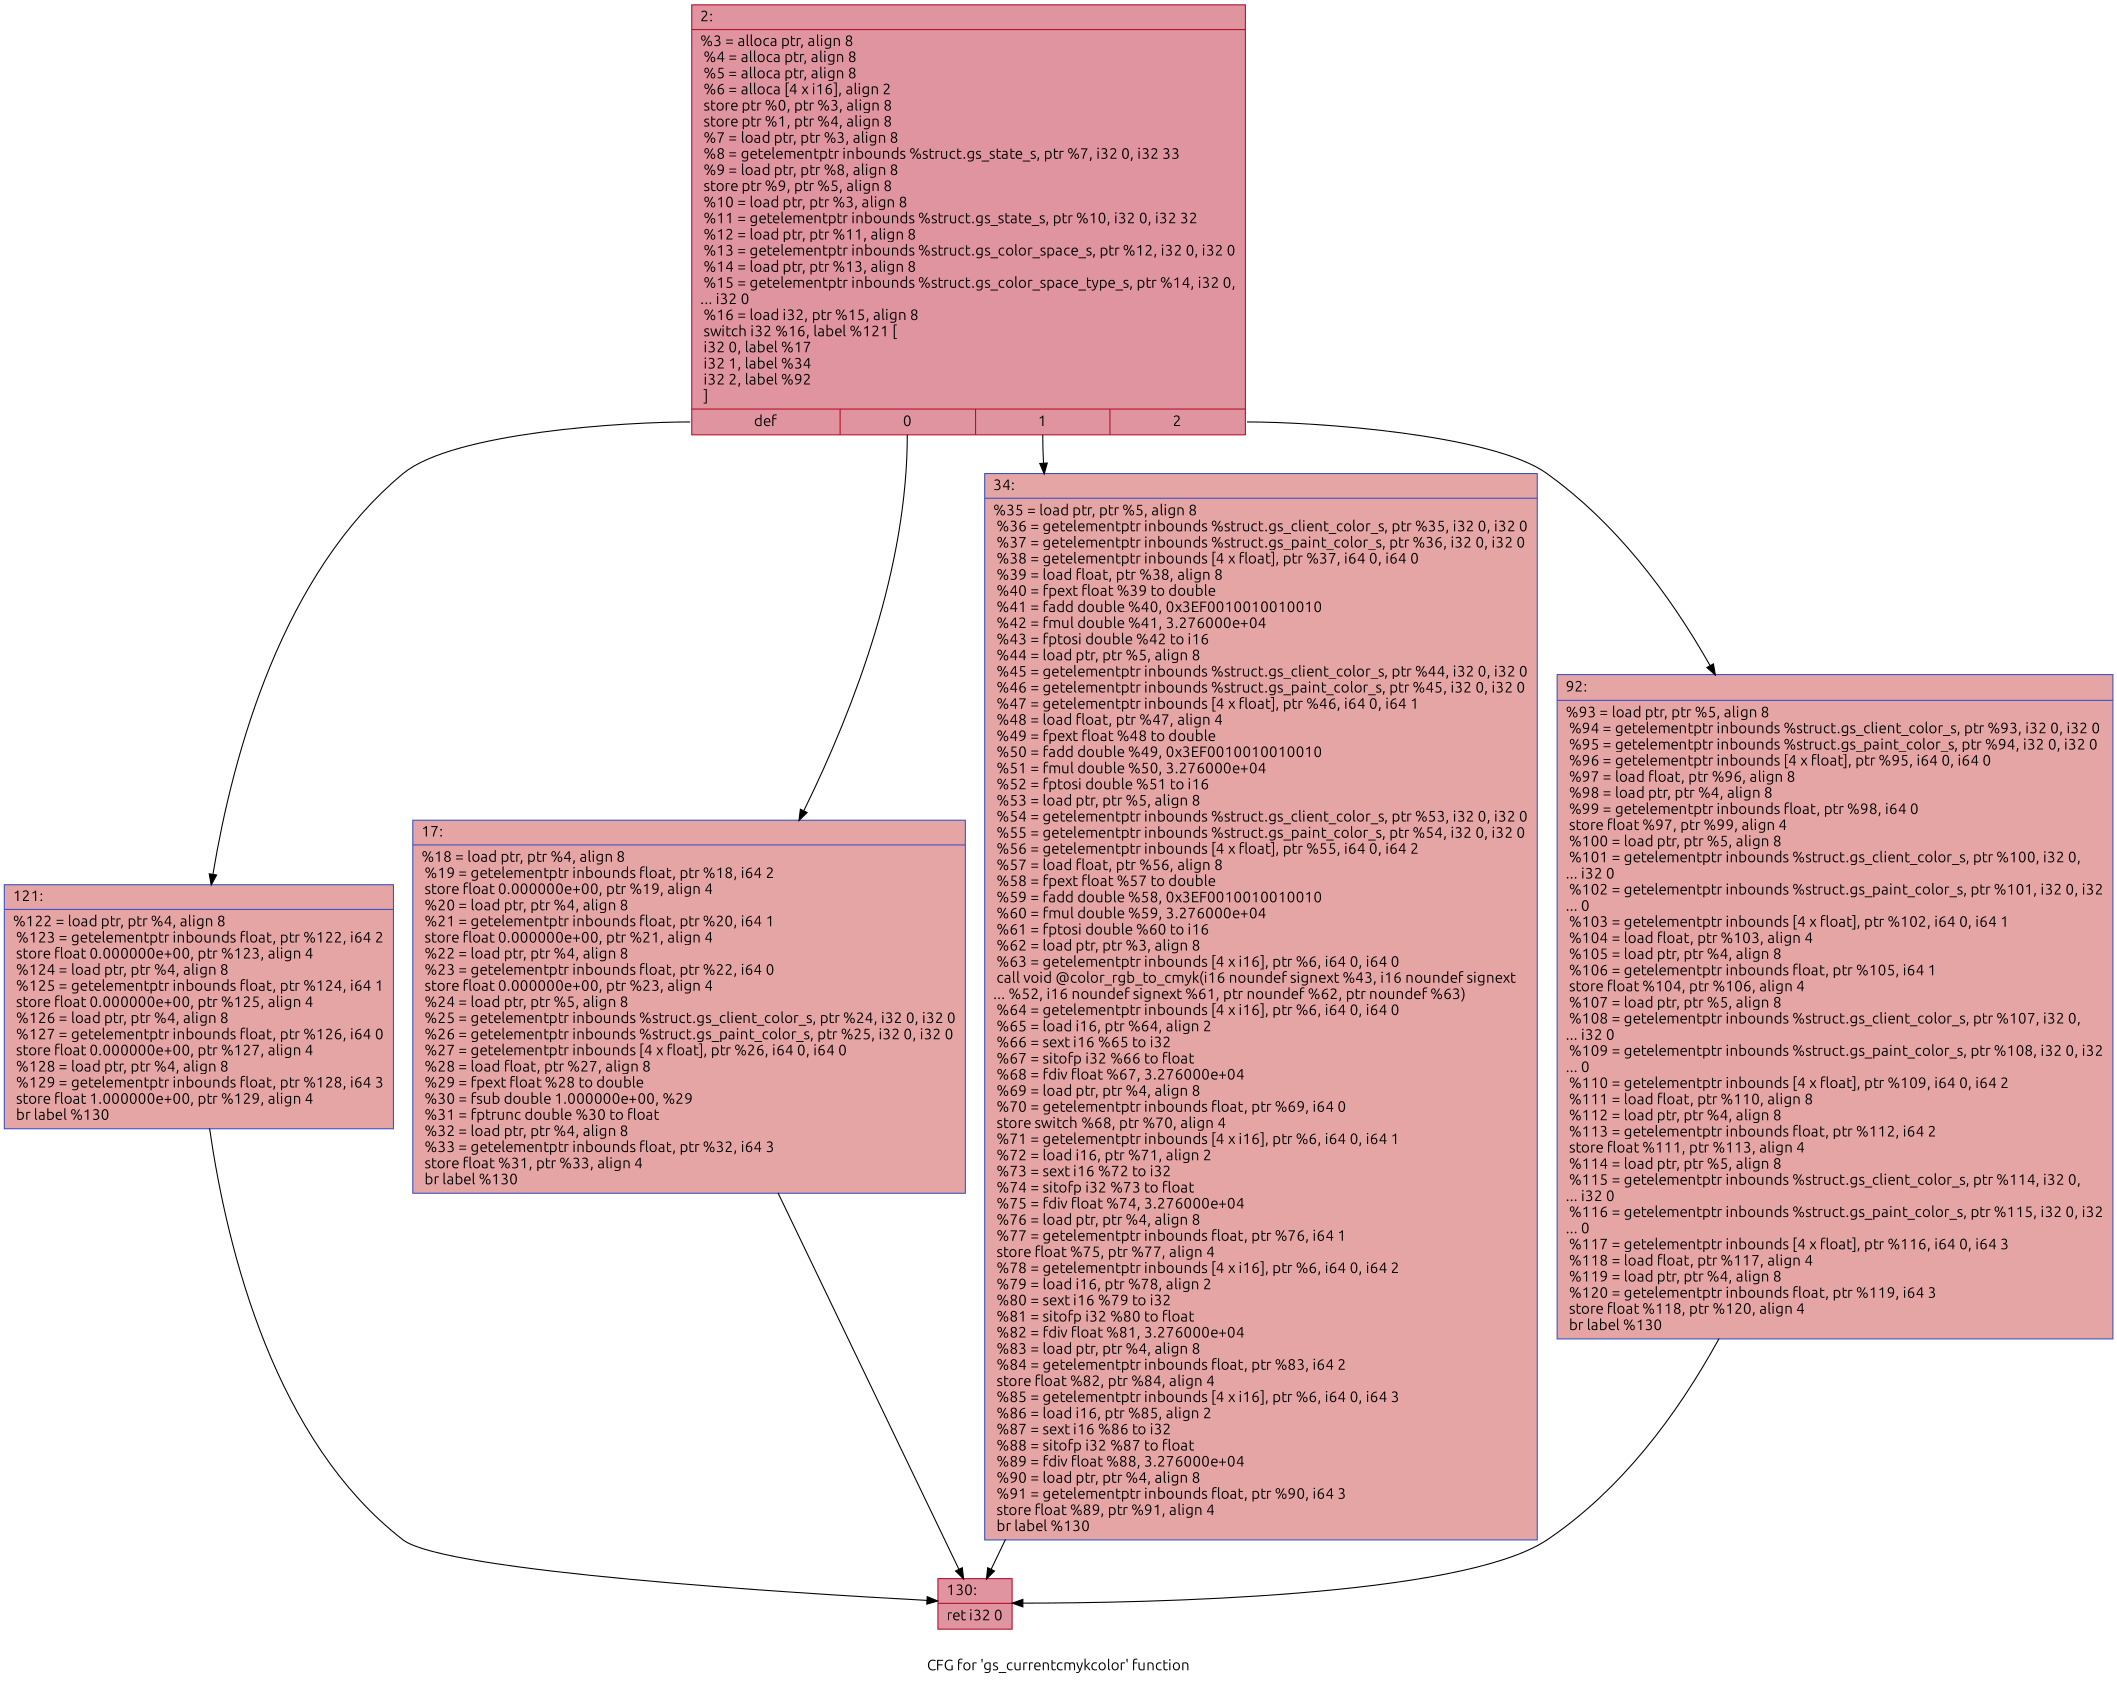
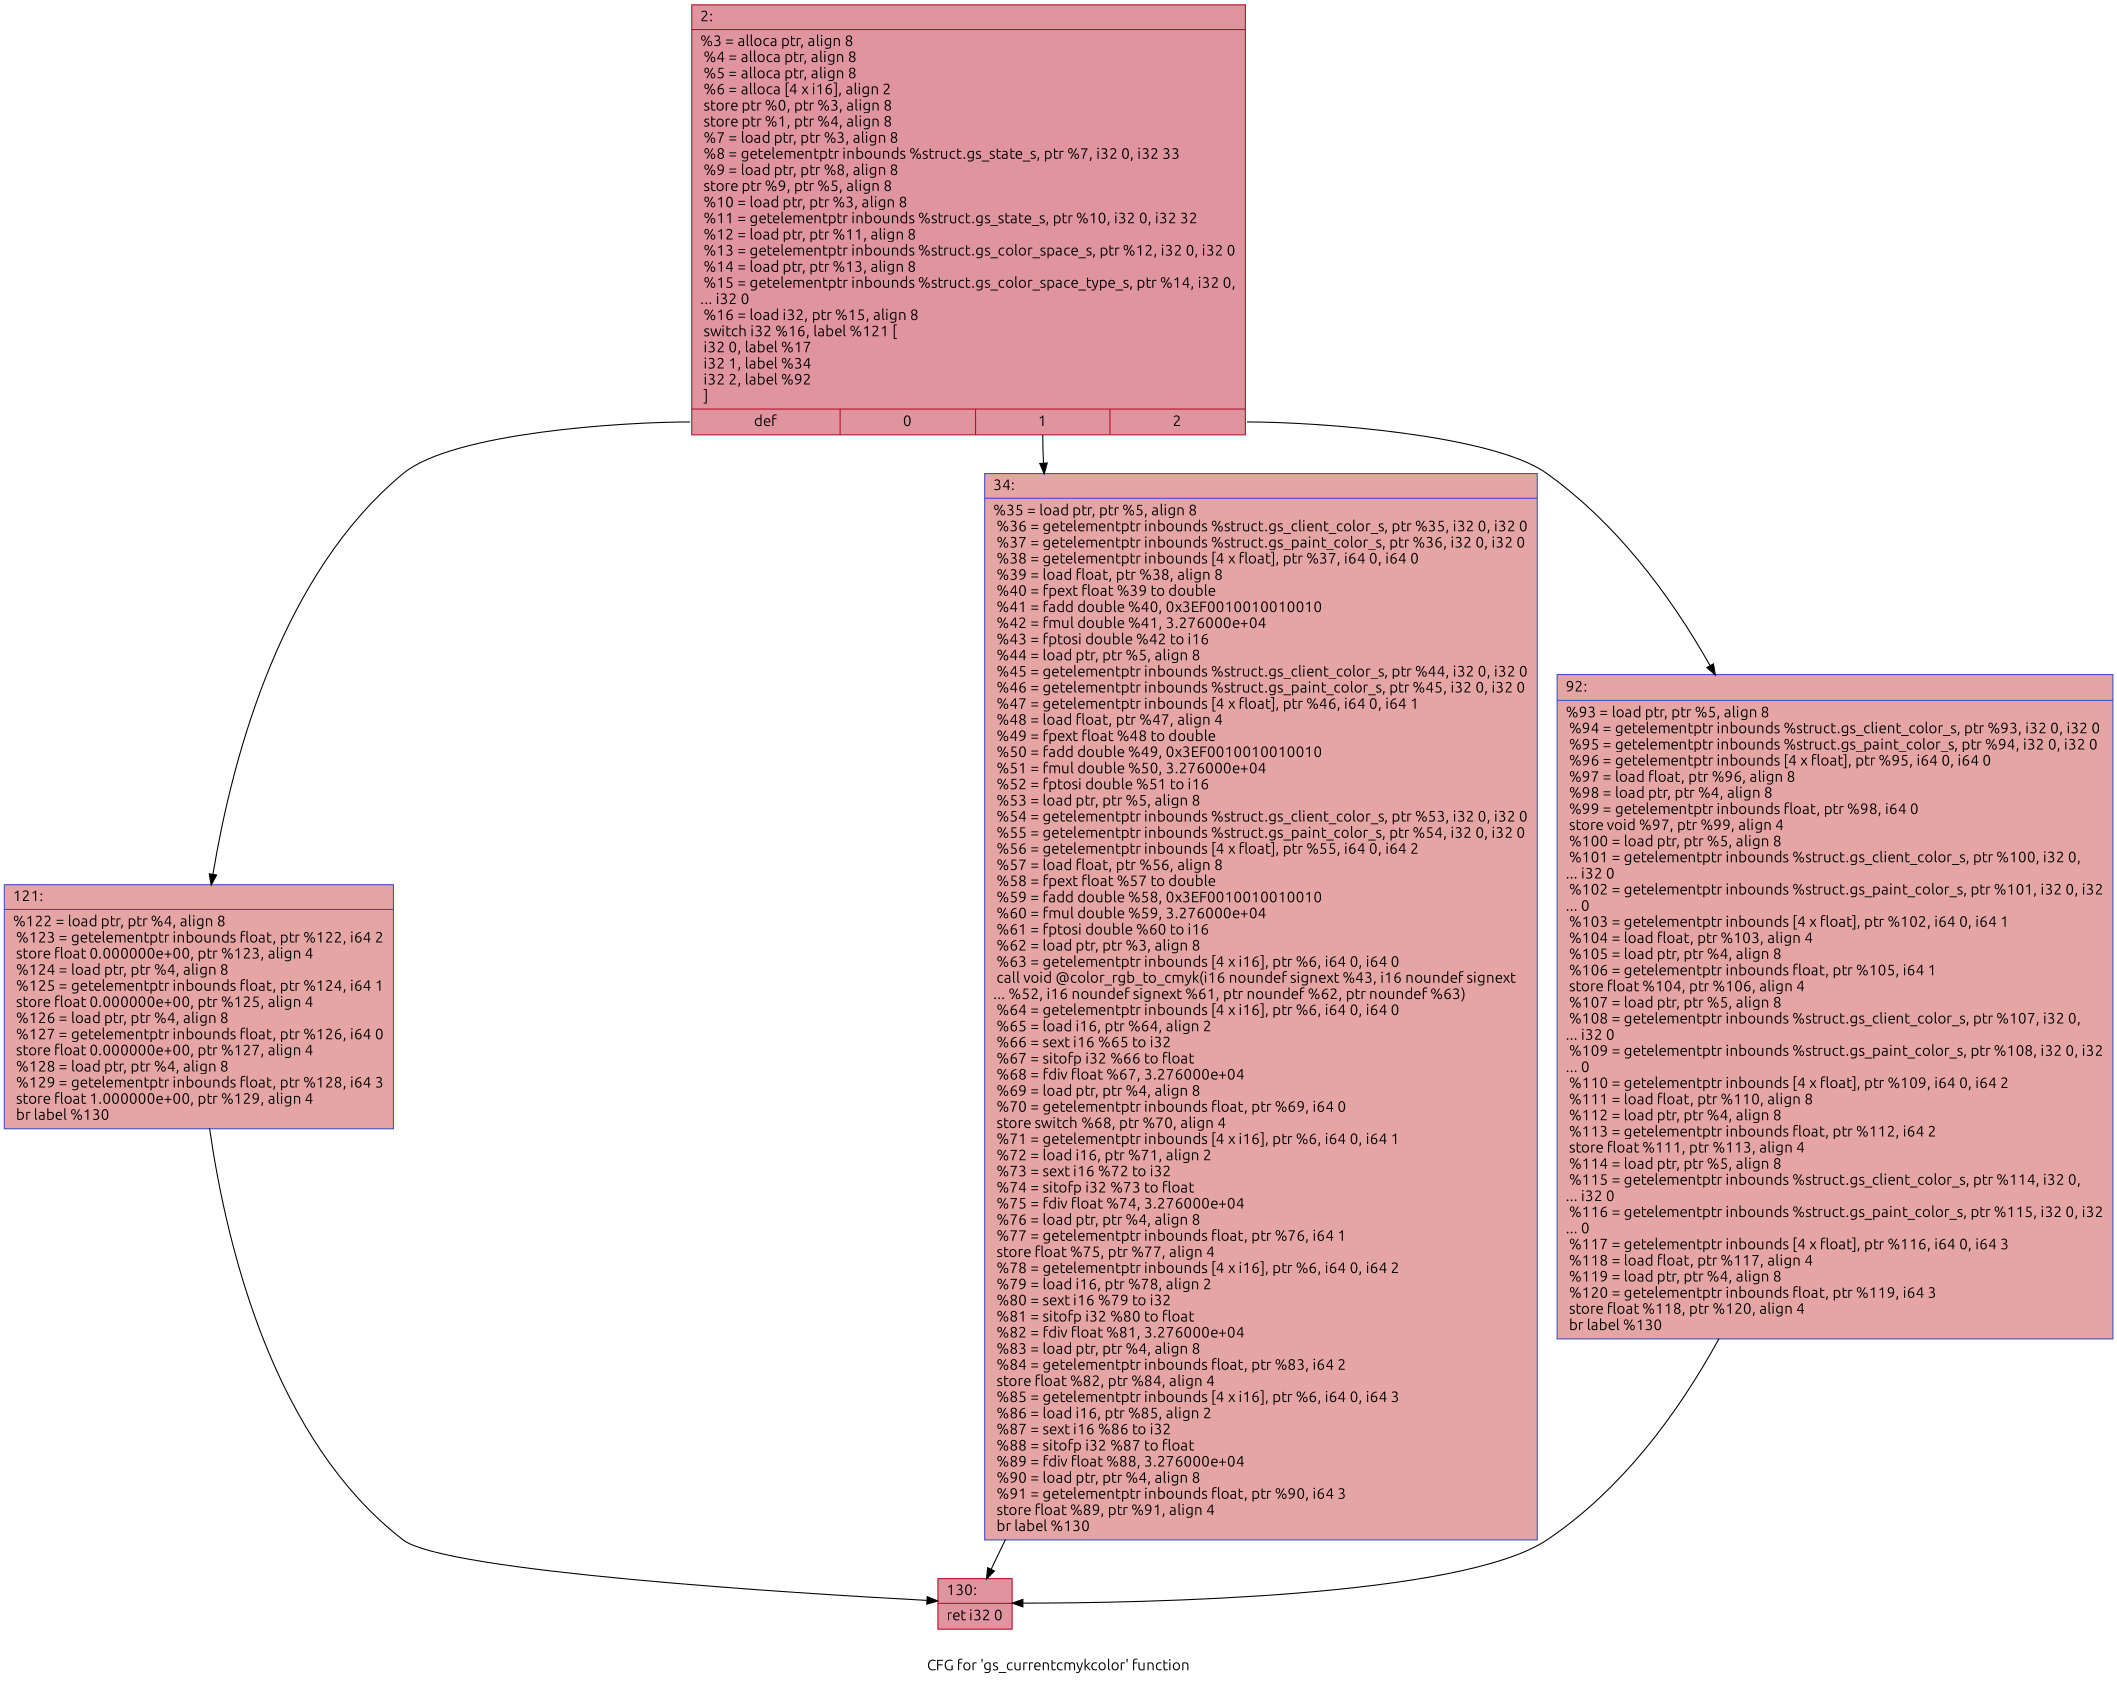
(1677, 826) -> (1675, 826)
(689, 1007) -> none
